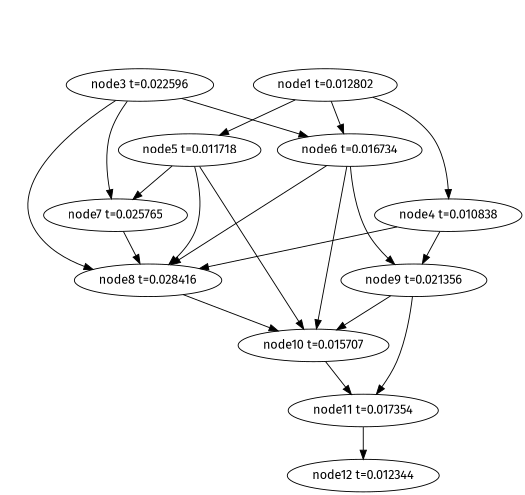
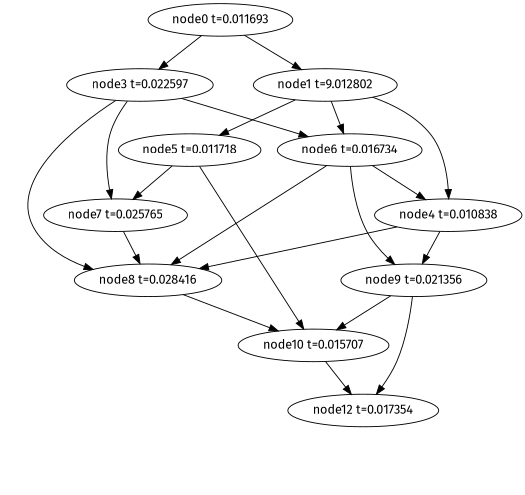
none -> (220, 20)
(140, 85) -> (140, 85)
(325, 85) -> (325, 85)
(199, 216) -> none
(332, 247) -> (395, 180)
(363, 410) -> (363, 410)
(363, 476) -> none
